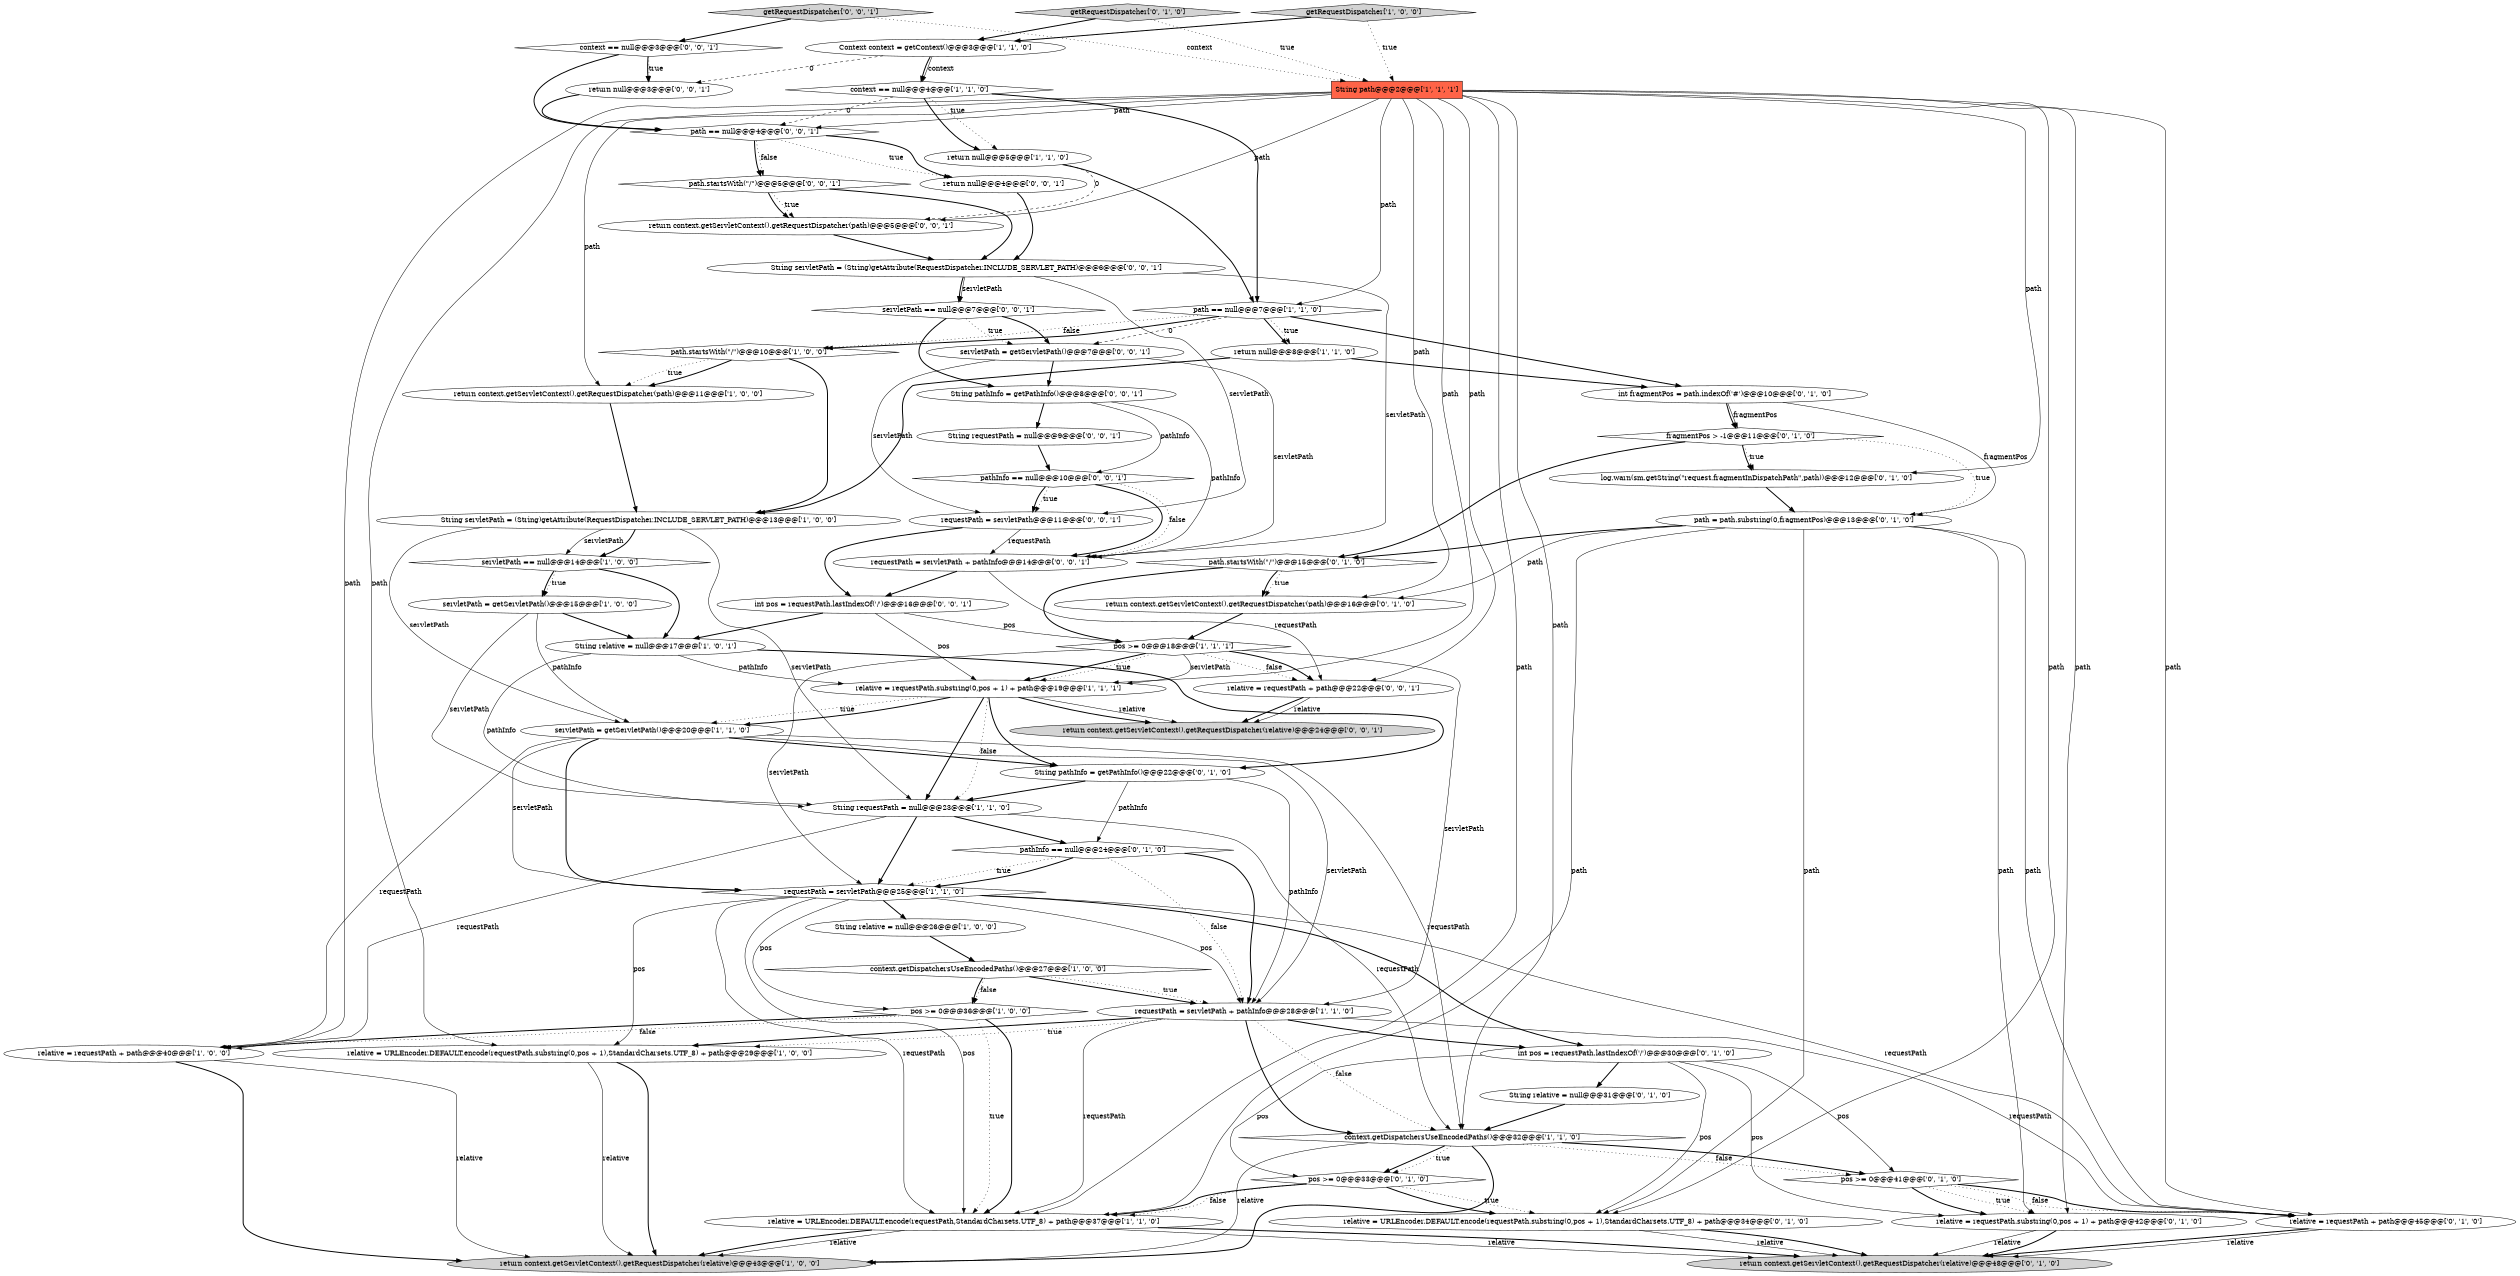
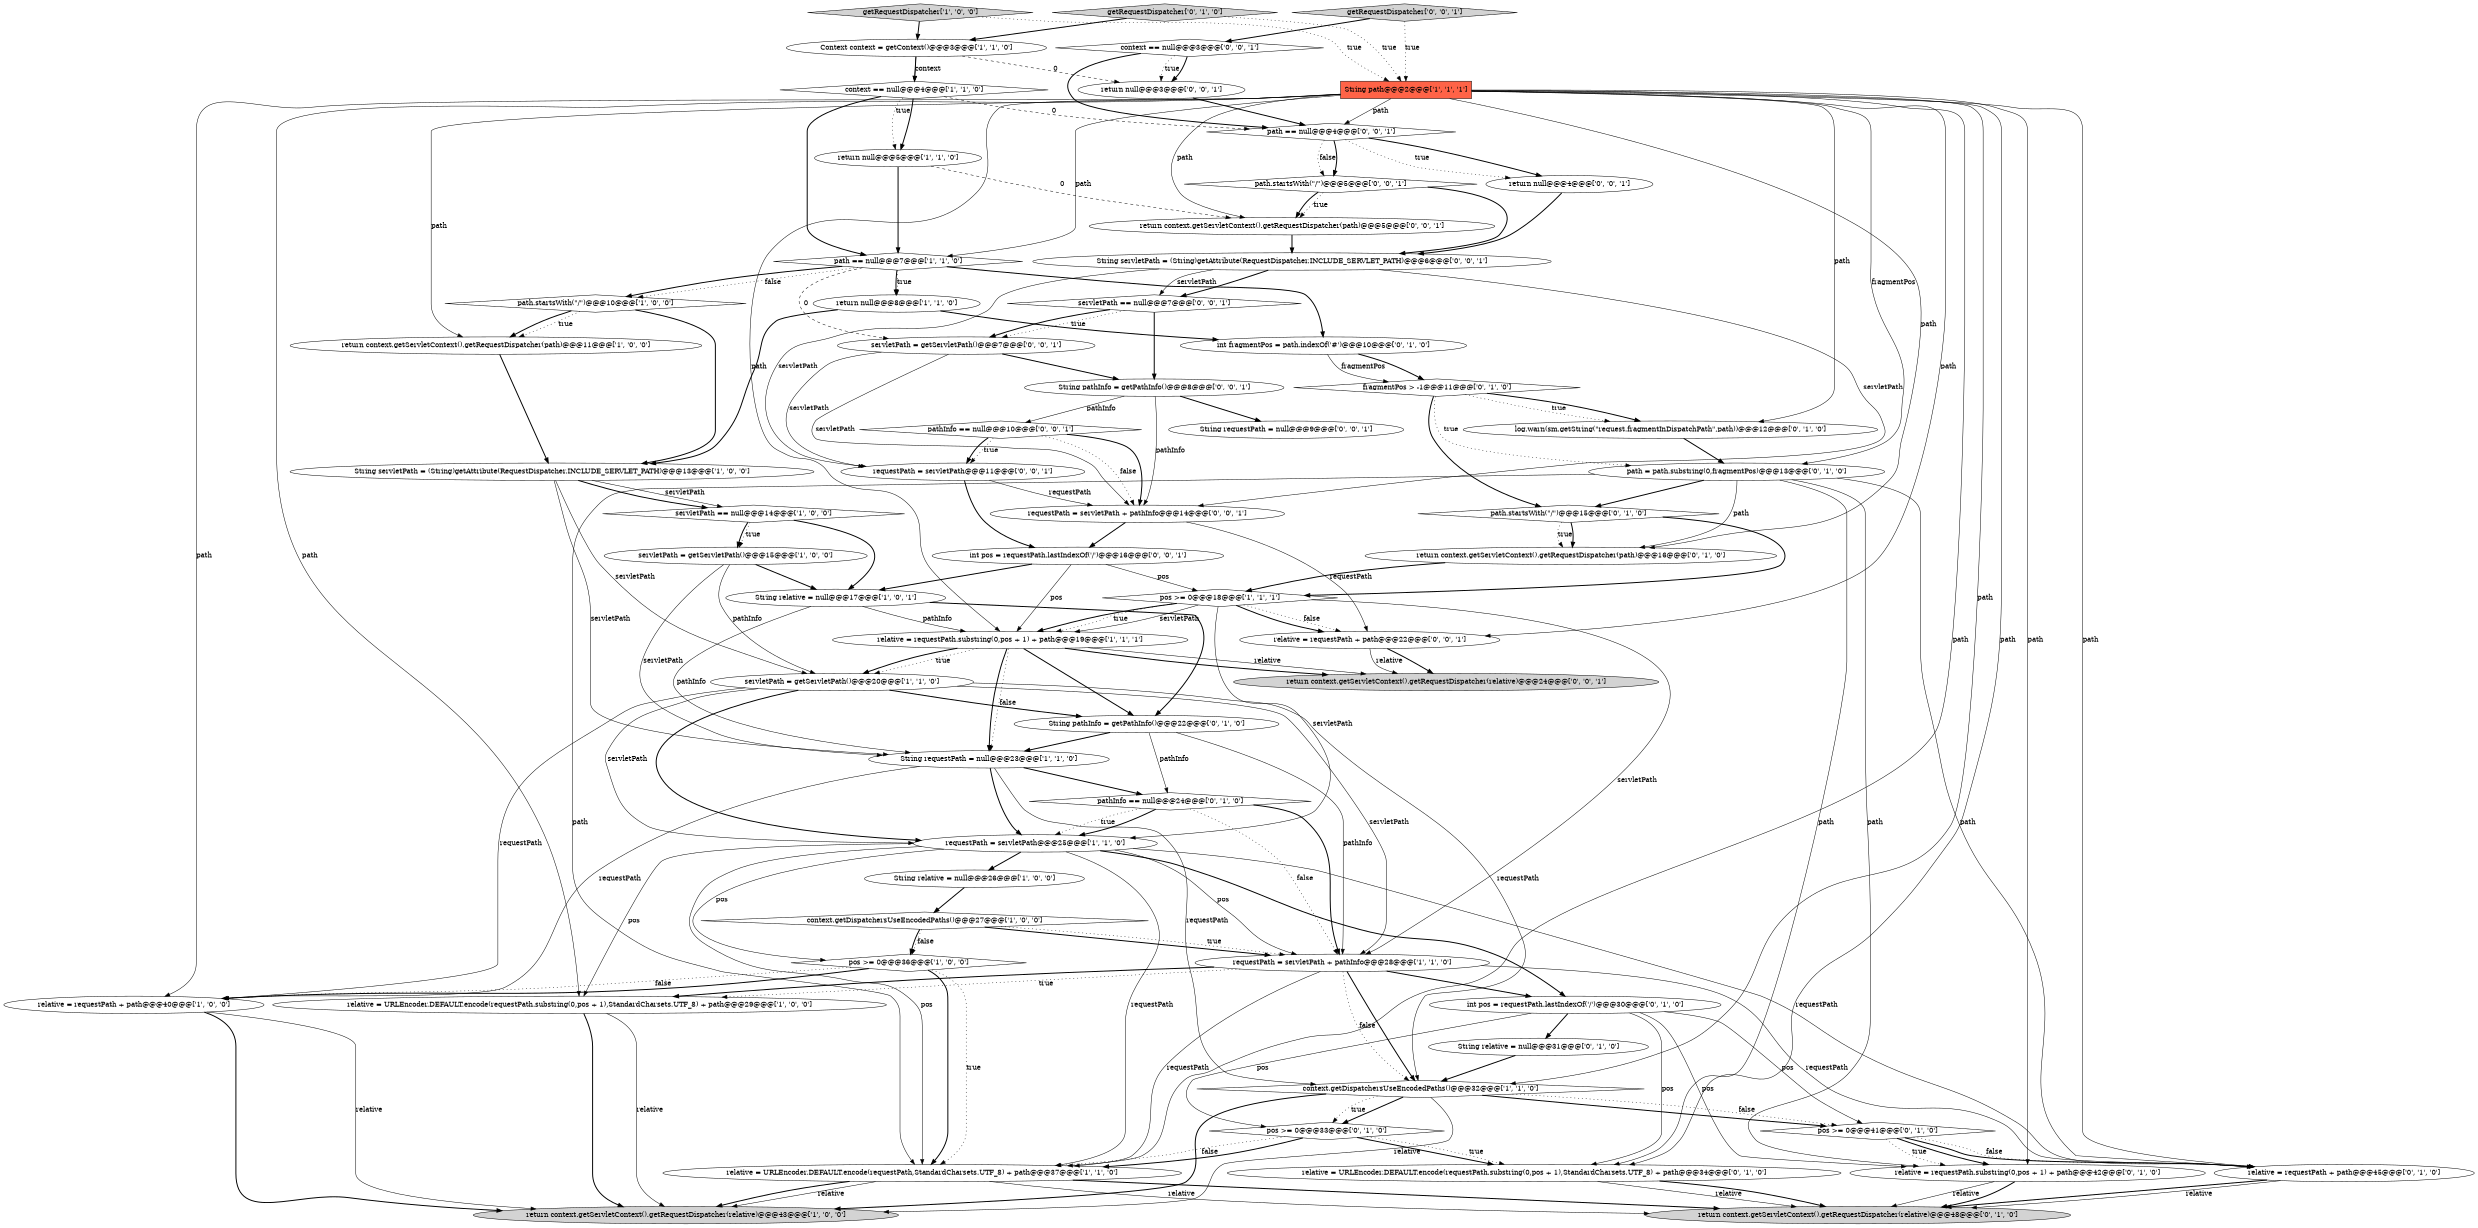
(1200, 48) -> (1413, 48)
(1942, 439) -> (1871, 128)
(1043, 455) -> none
(874, 892) -> (1035, 843)
